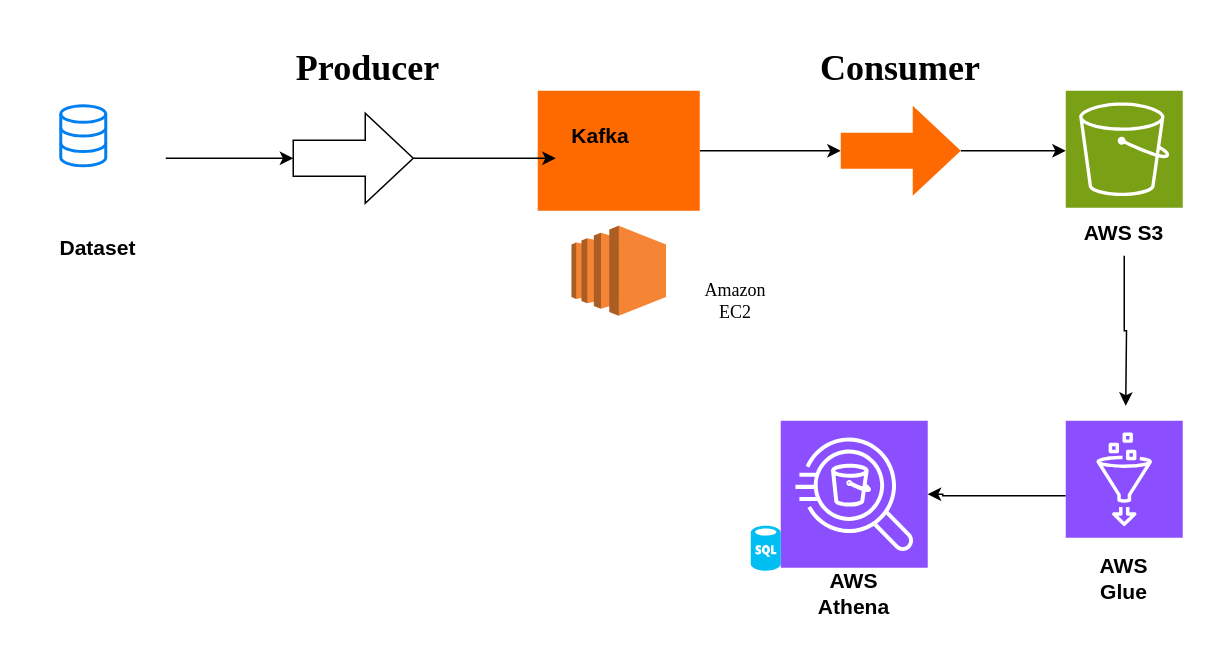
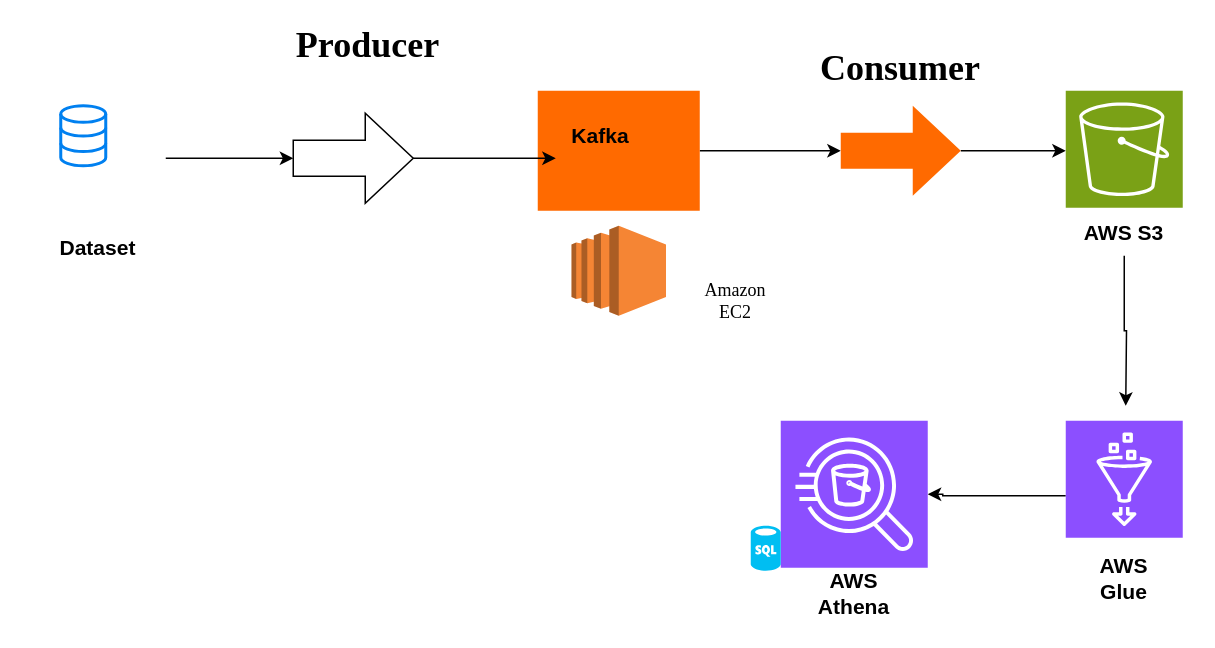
(368, 68) -> (368, 46)
